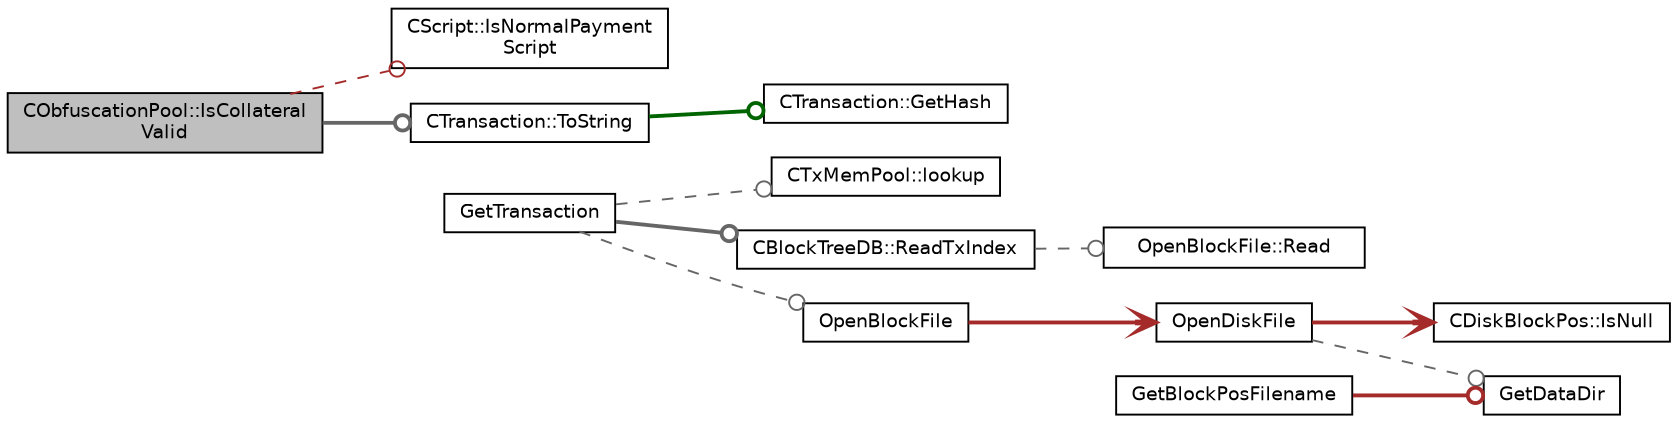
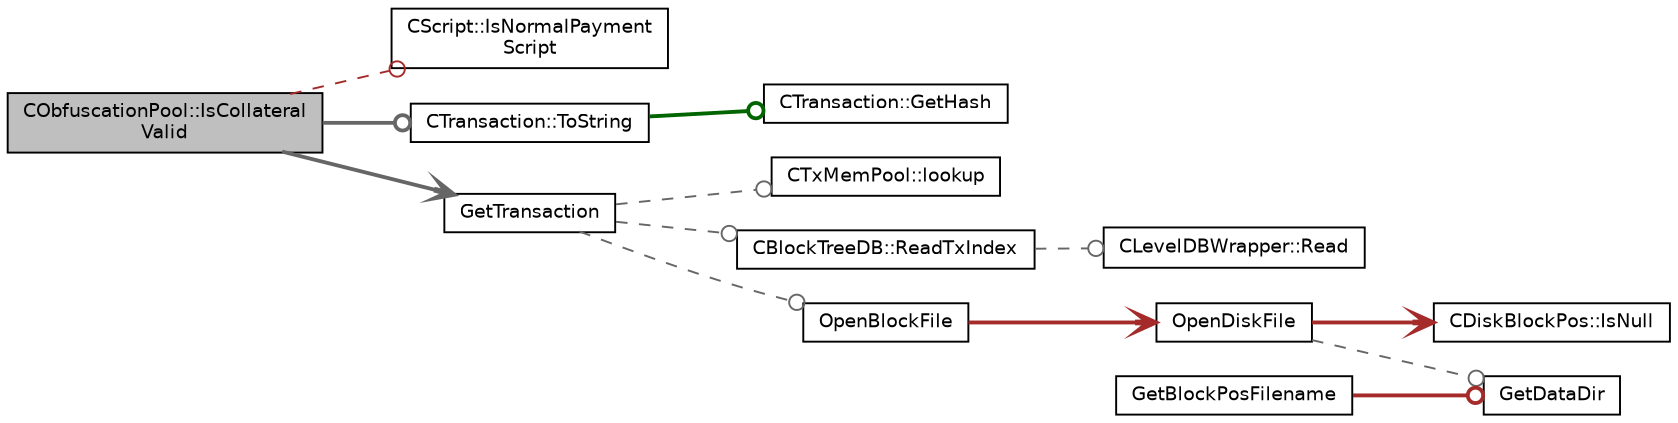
none -> (359, 171)
(669, 227) -> (669, 227)
(1234, 248) -> (1234, 248)
